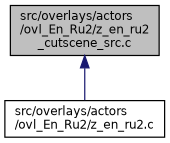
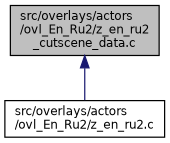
(85, 30) -> (85, 30)
